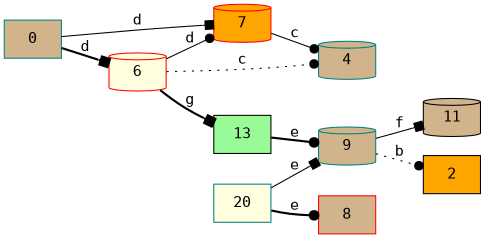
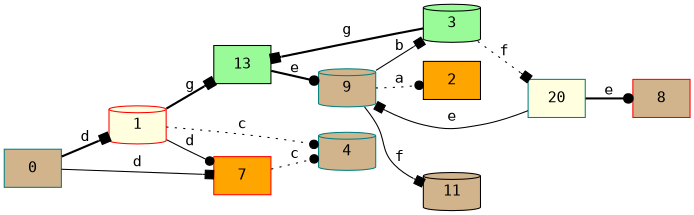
(242, 23) -> (242, 176)
none -> (452, 23)
(291, 40) -> (290, 165)
(138, 72) -> (138, 125)
(400, 152) -> (400, 79)
